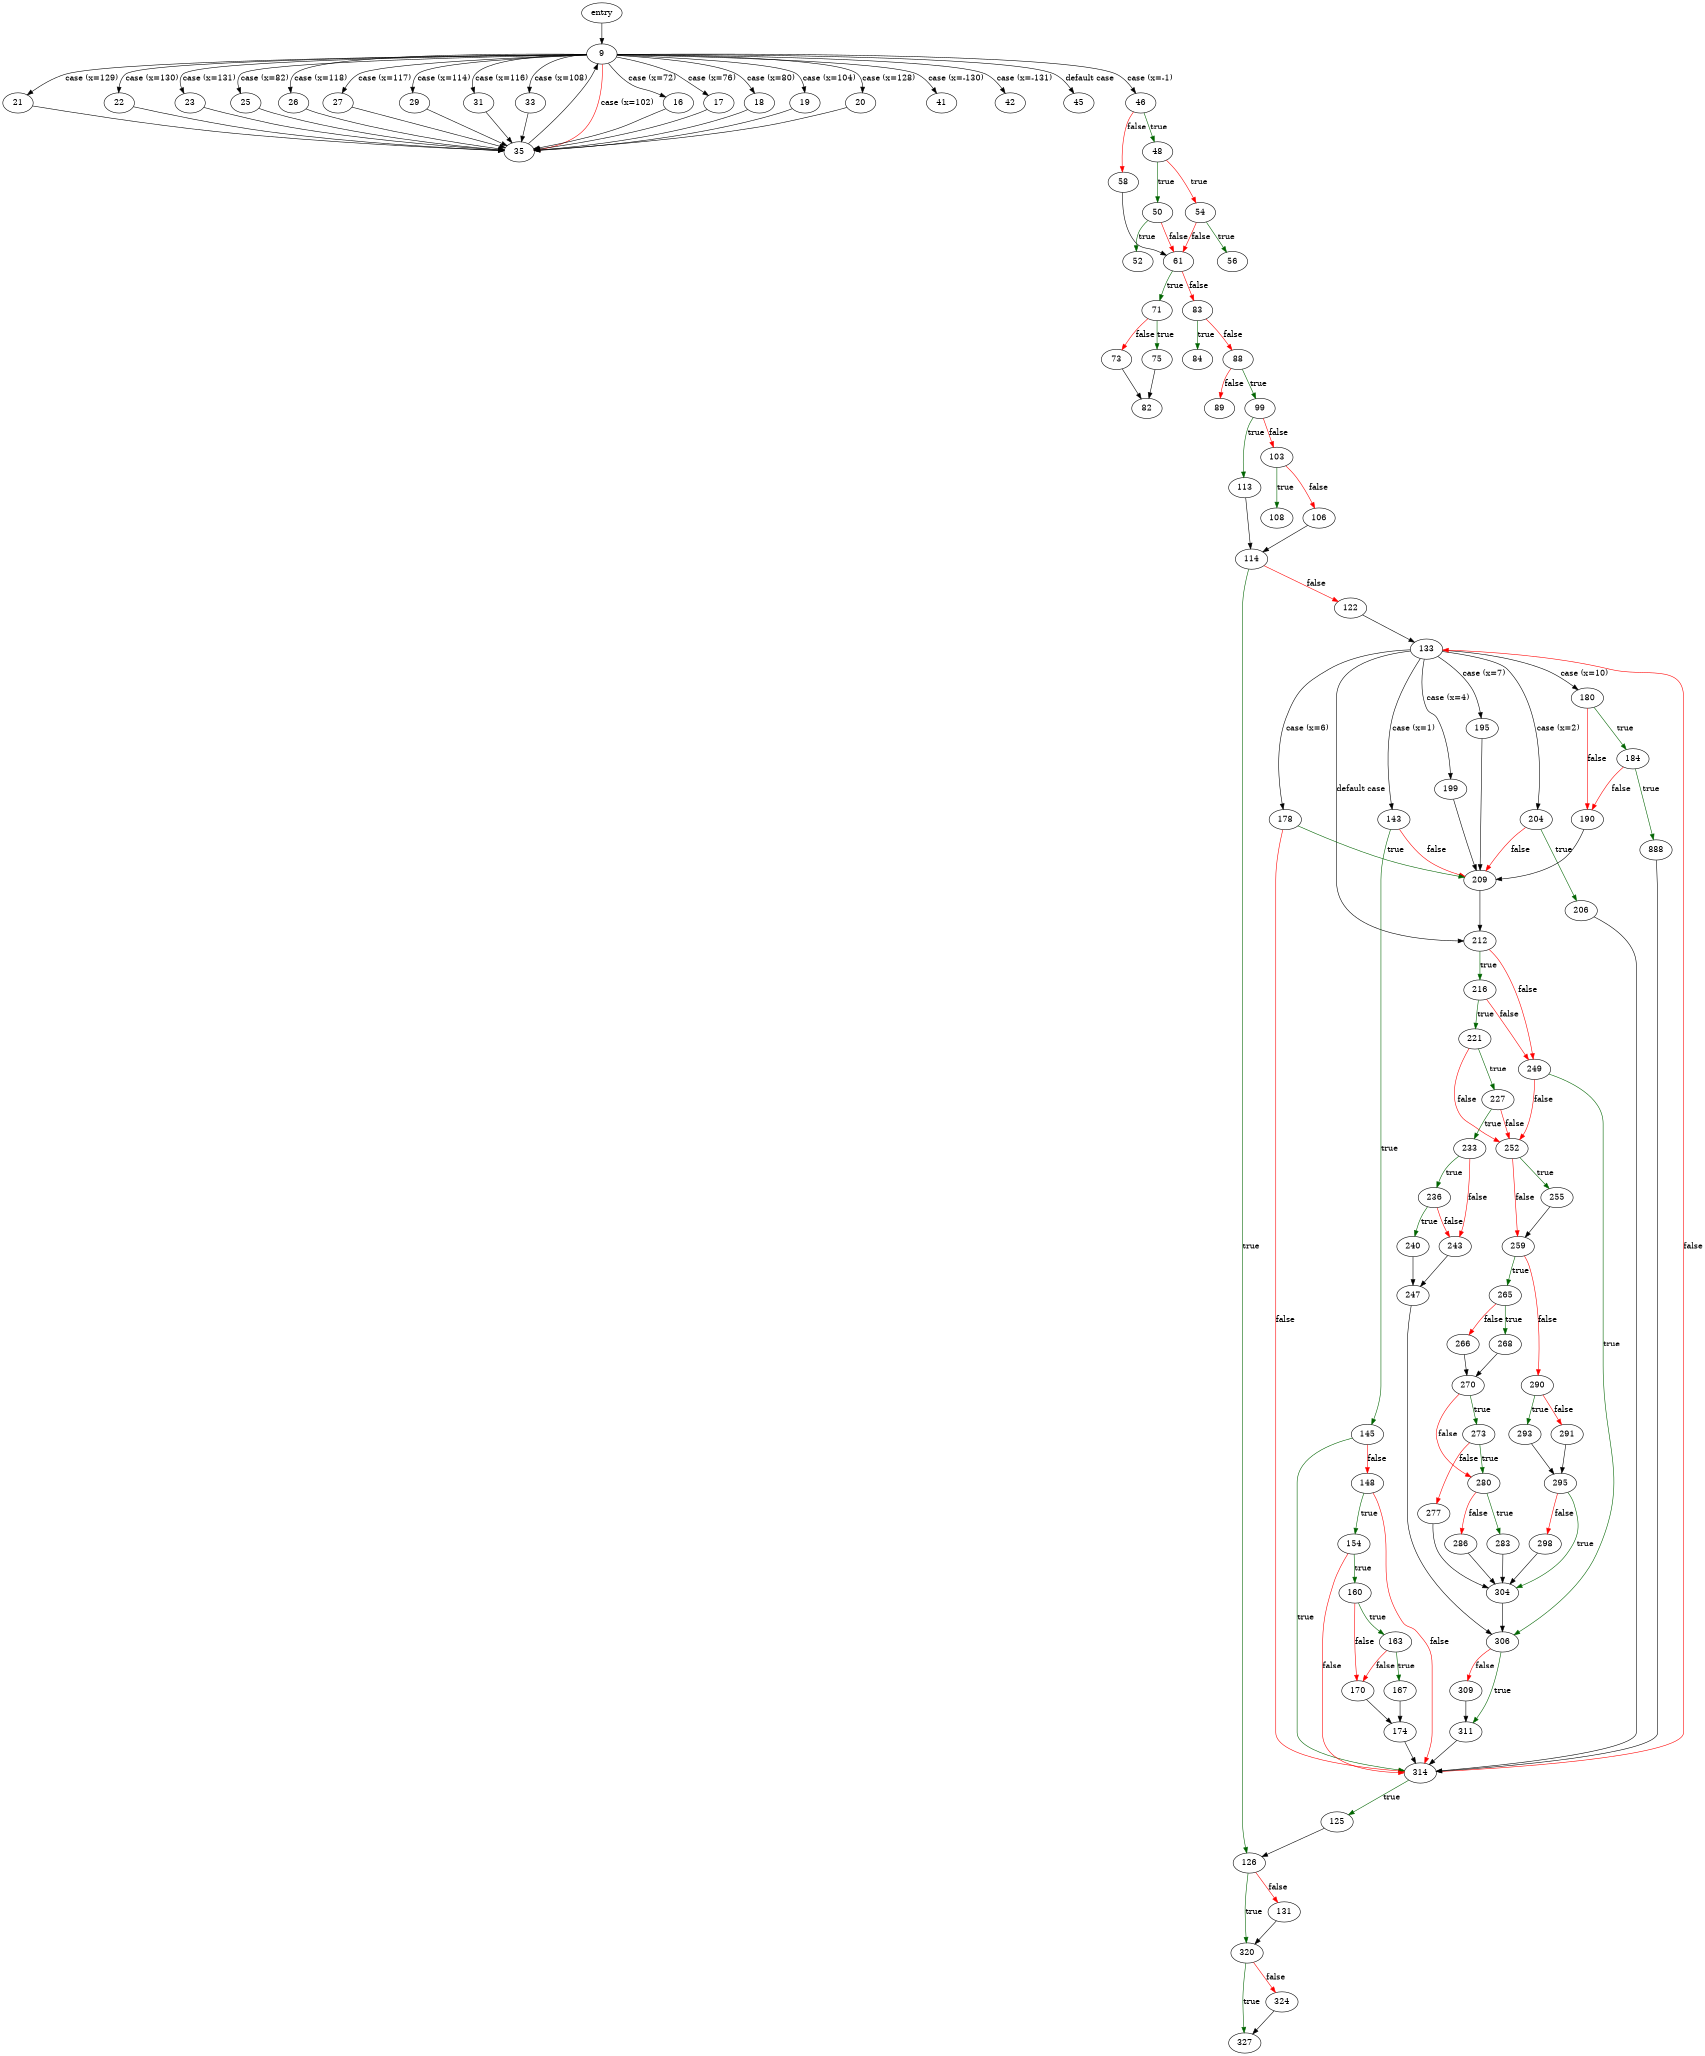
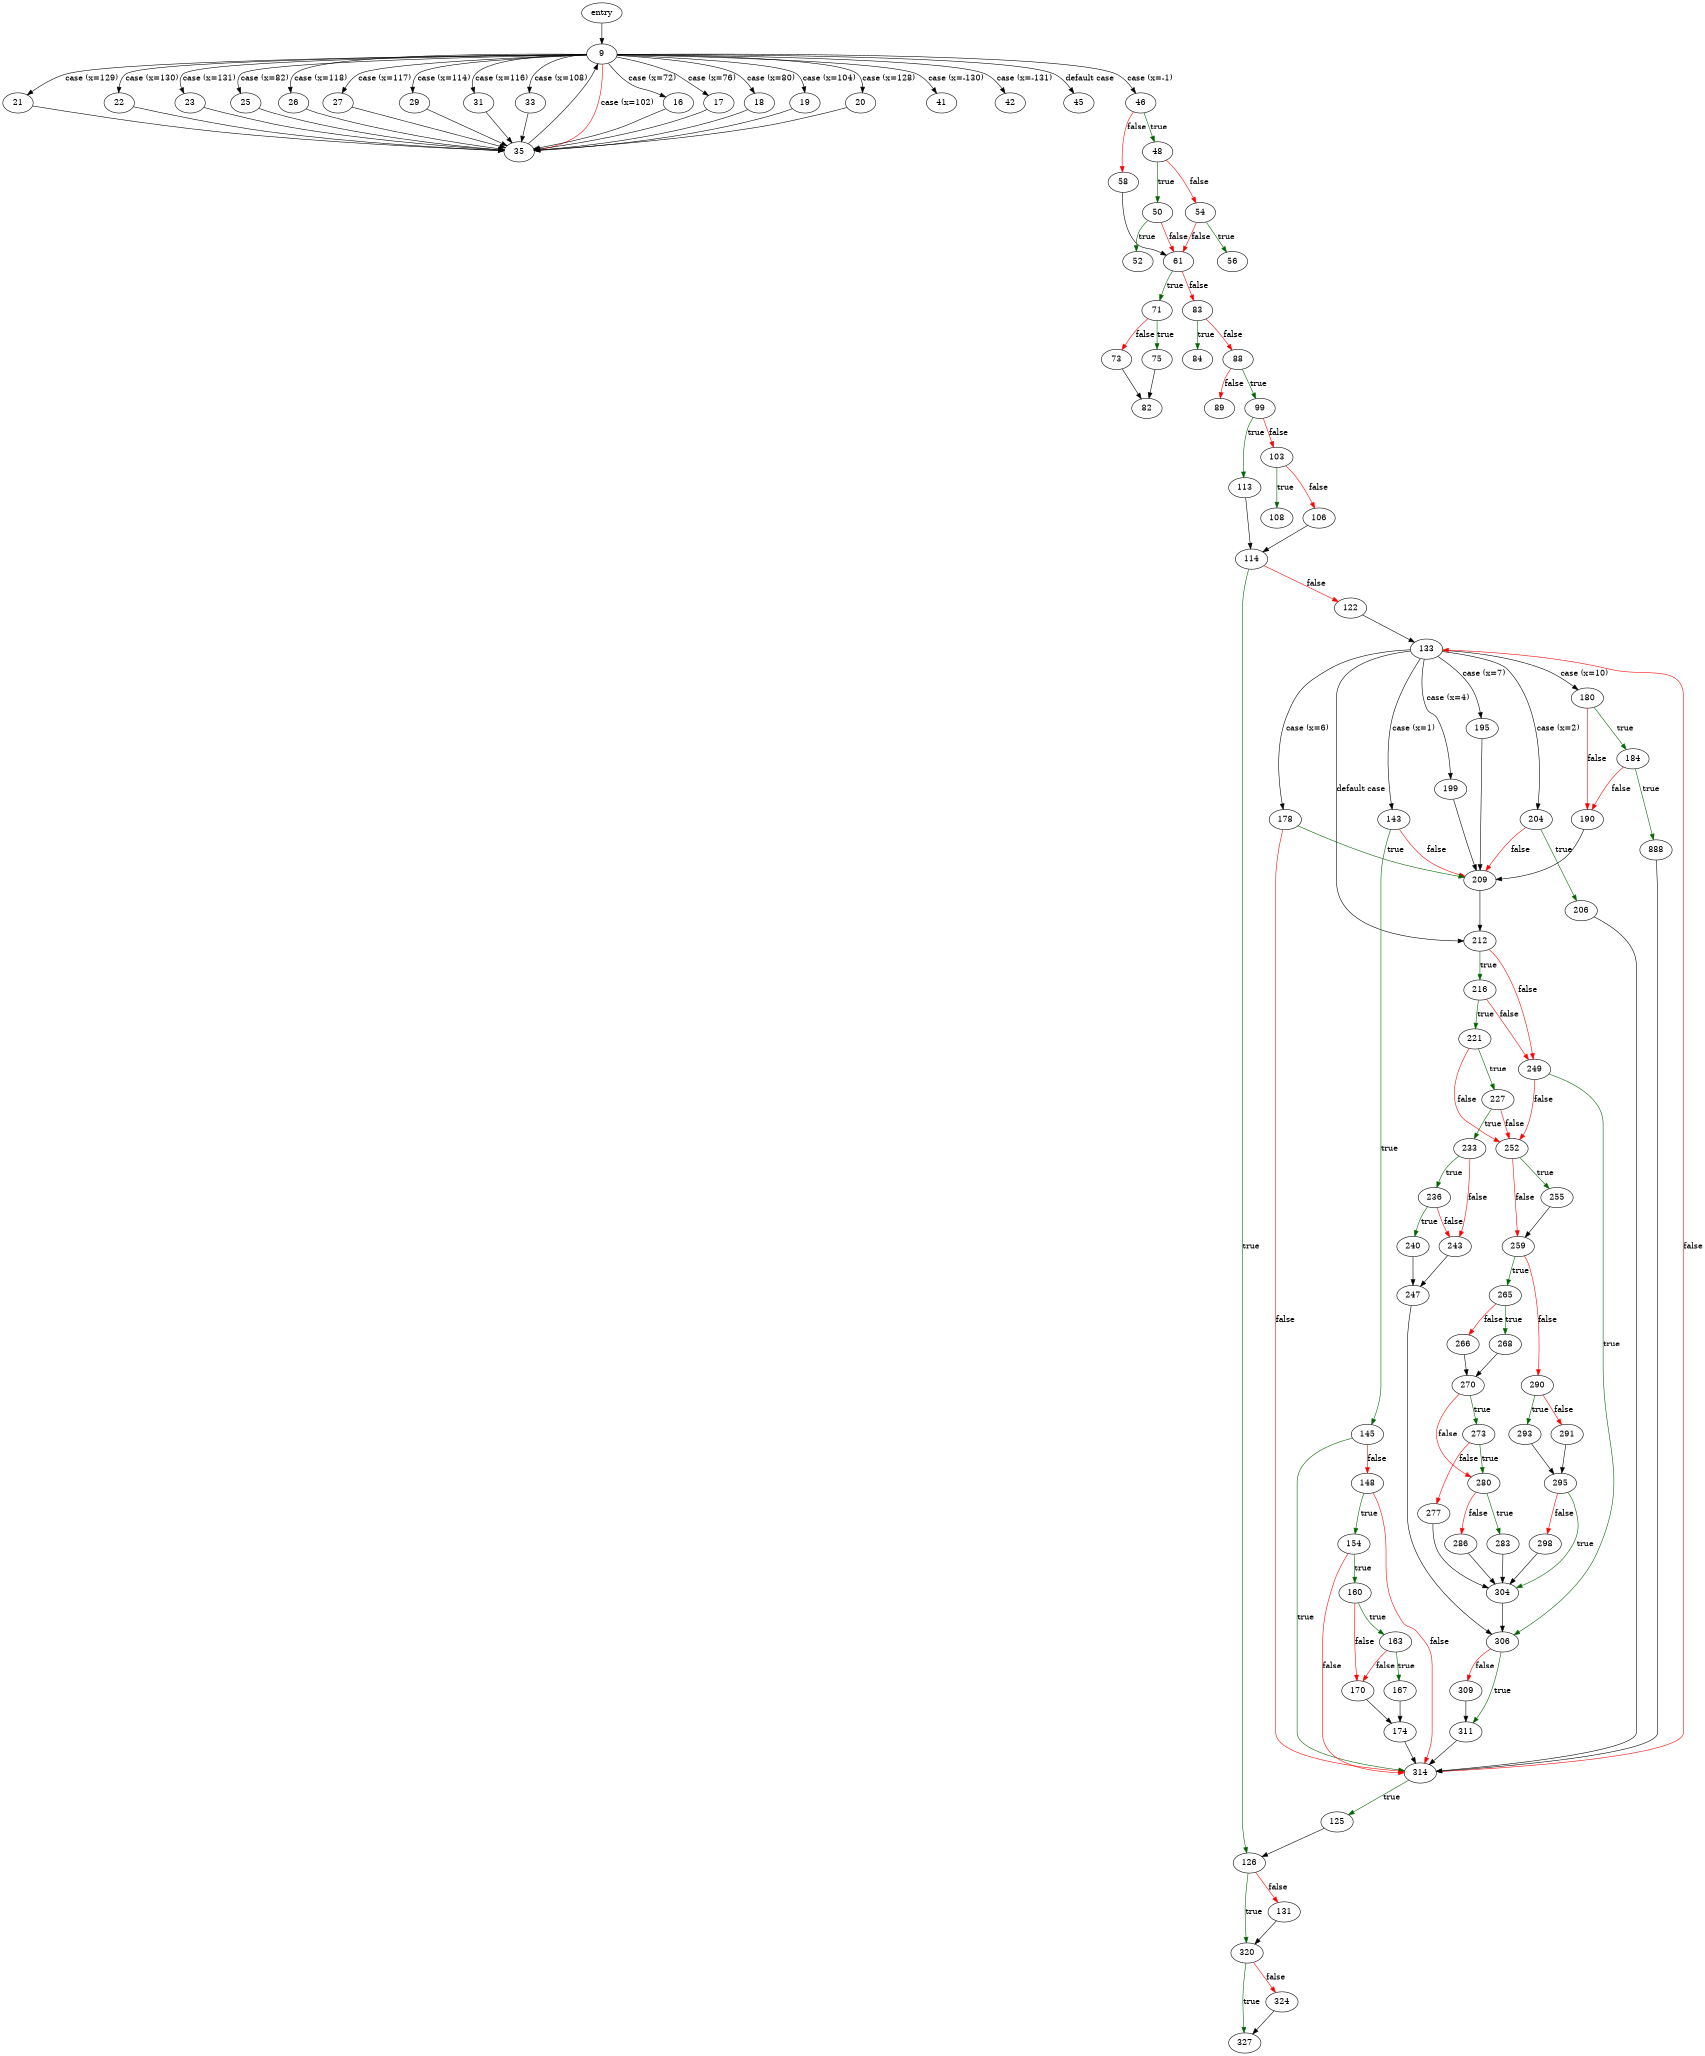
(1199, 182) -> (1199, 182)
